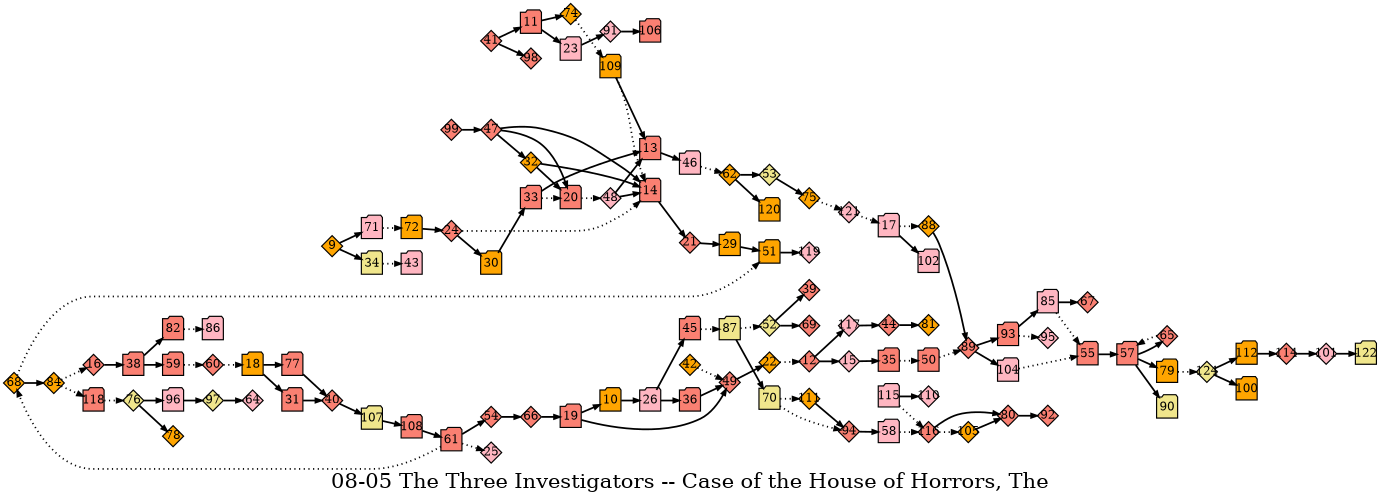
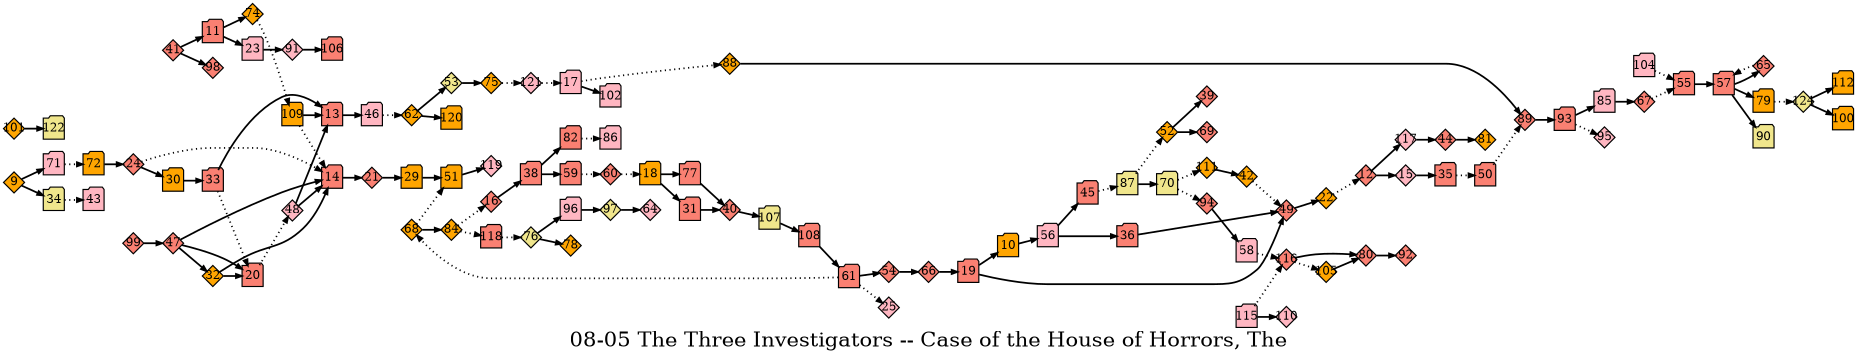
(769, 326) -> (1167, 132)
(1066, 326) -> (1660, 95)
(1286, 354) -> none
(1326, 354) -> (14, 129)
(984, 357) -> none
(650, 401) -> (1048, 236)
(827, 413) -> (1224, 172)
